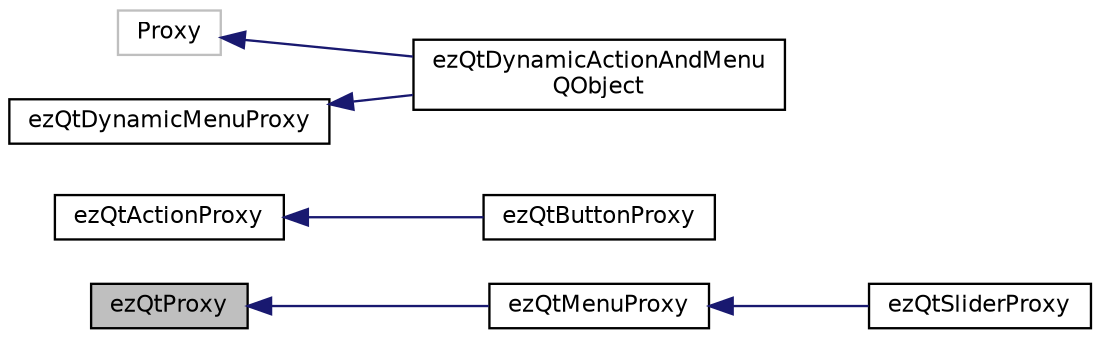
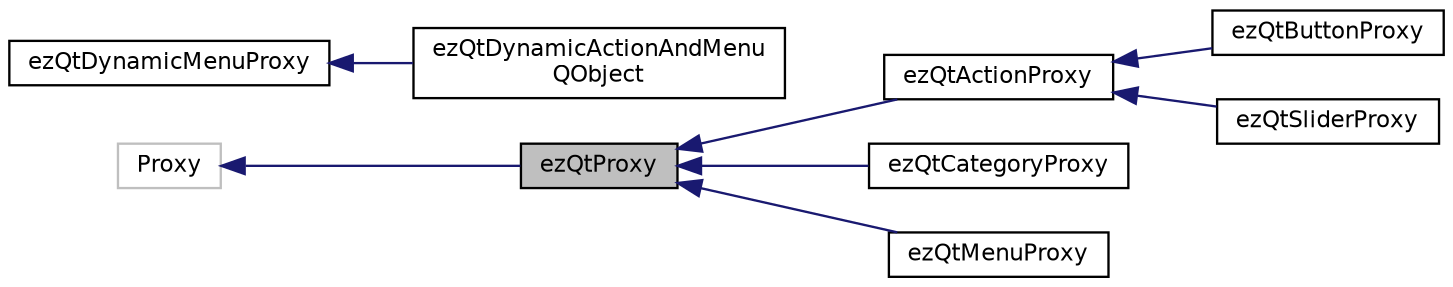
(329, 48) -> (383, 166)
none -> (799, 121)
none -> (999, 166)
(801, 306) -> (1177, 101)
